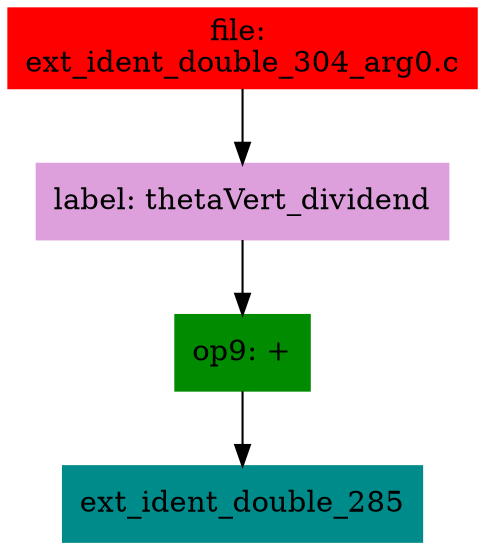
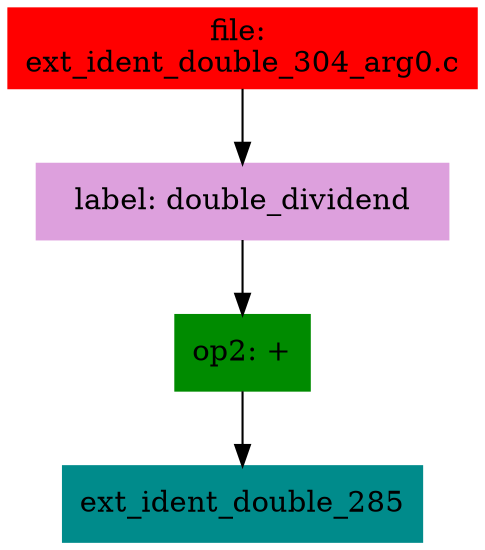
(243, 202) -> (243, 202)
(243, 353) -> (243, 353)
